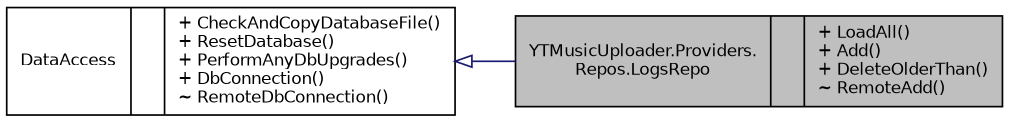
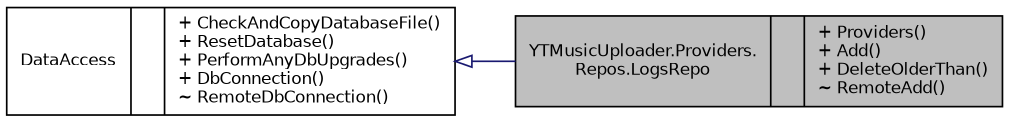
(864, 33) -> (872, 33)
